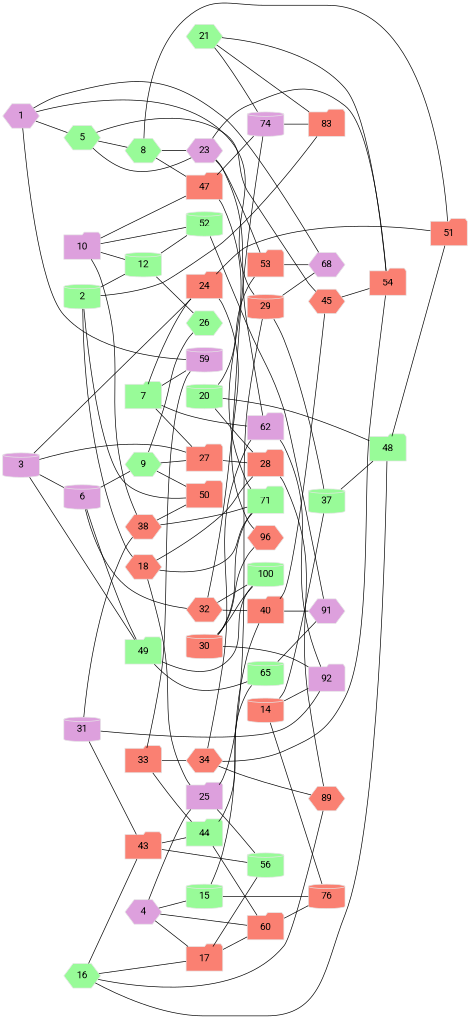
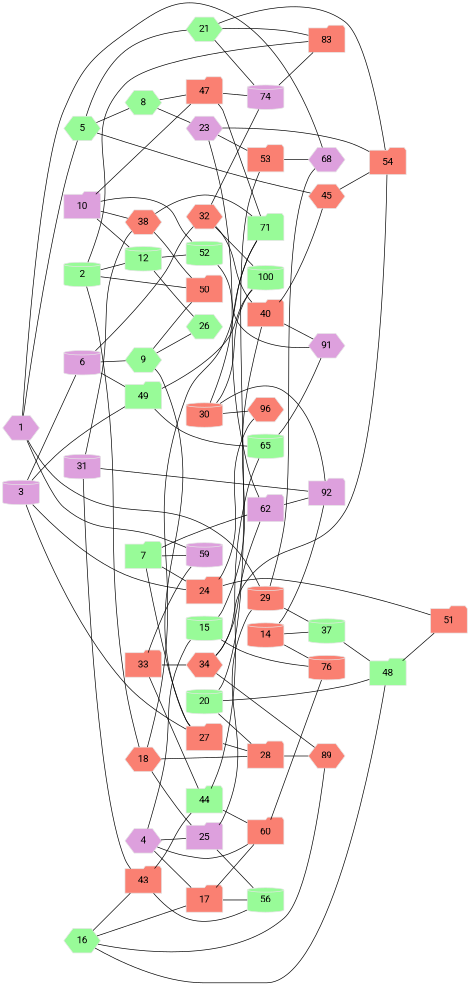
(324, 5) -> none
(140, 171) -> (121, 55)
